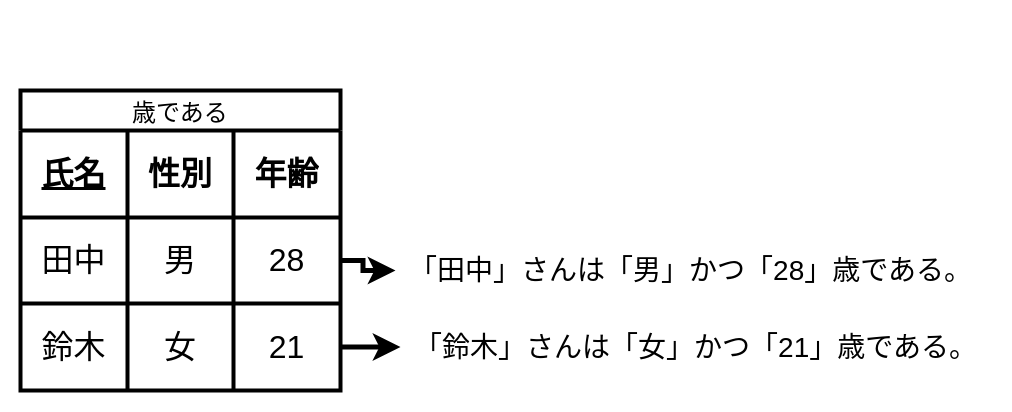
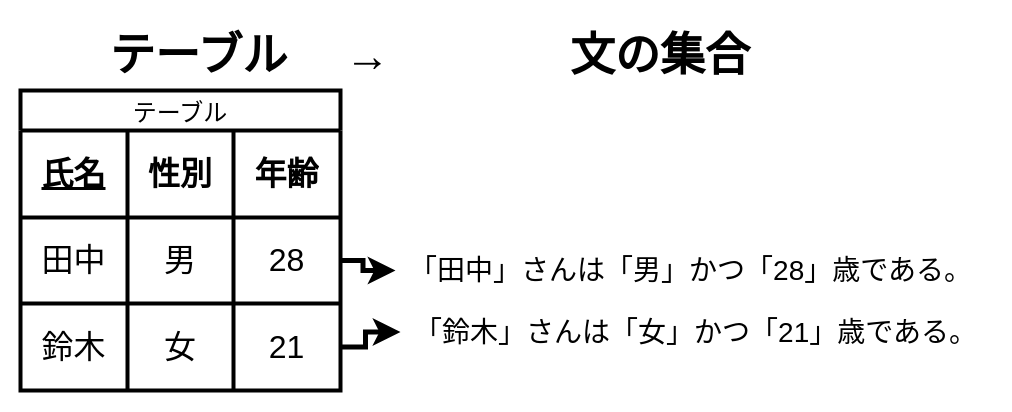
none -> (431, 56)
(180, 113) -> (180, 113)
(696, 347) -> (696, 332)
